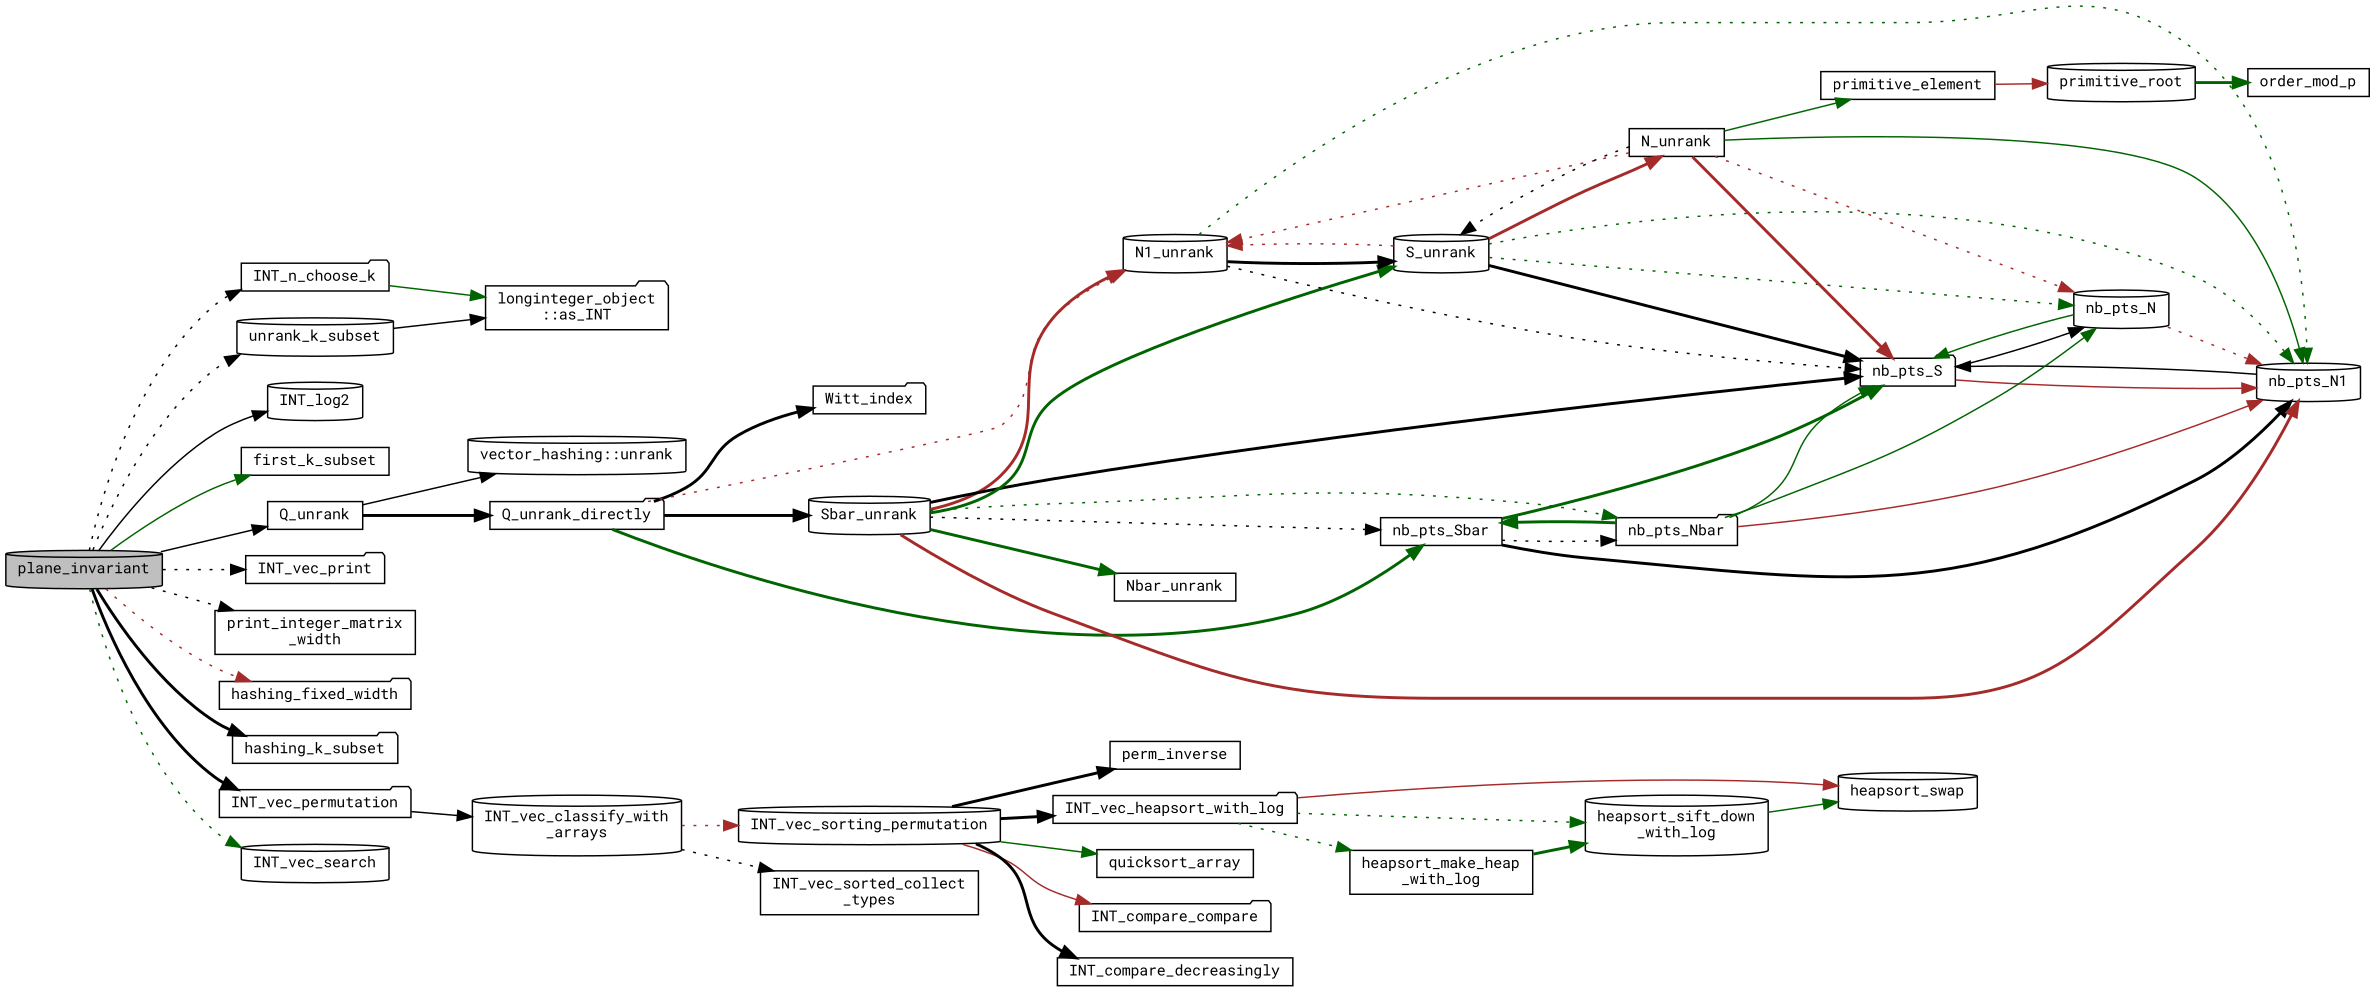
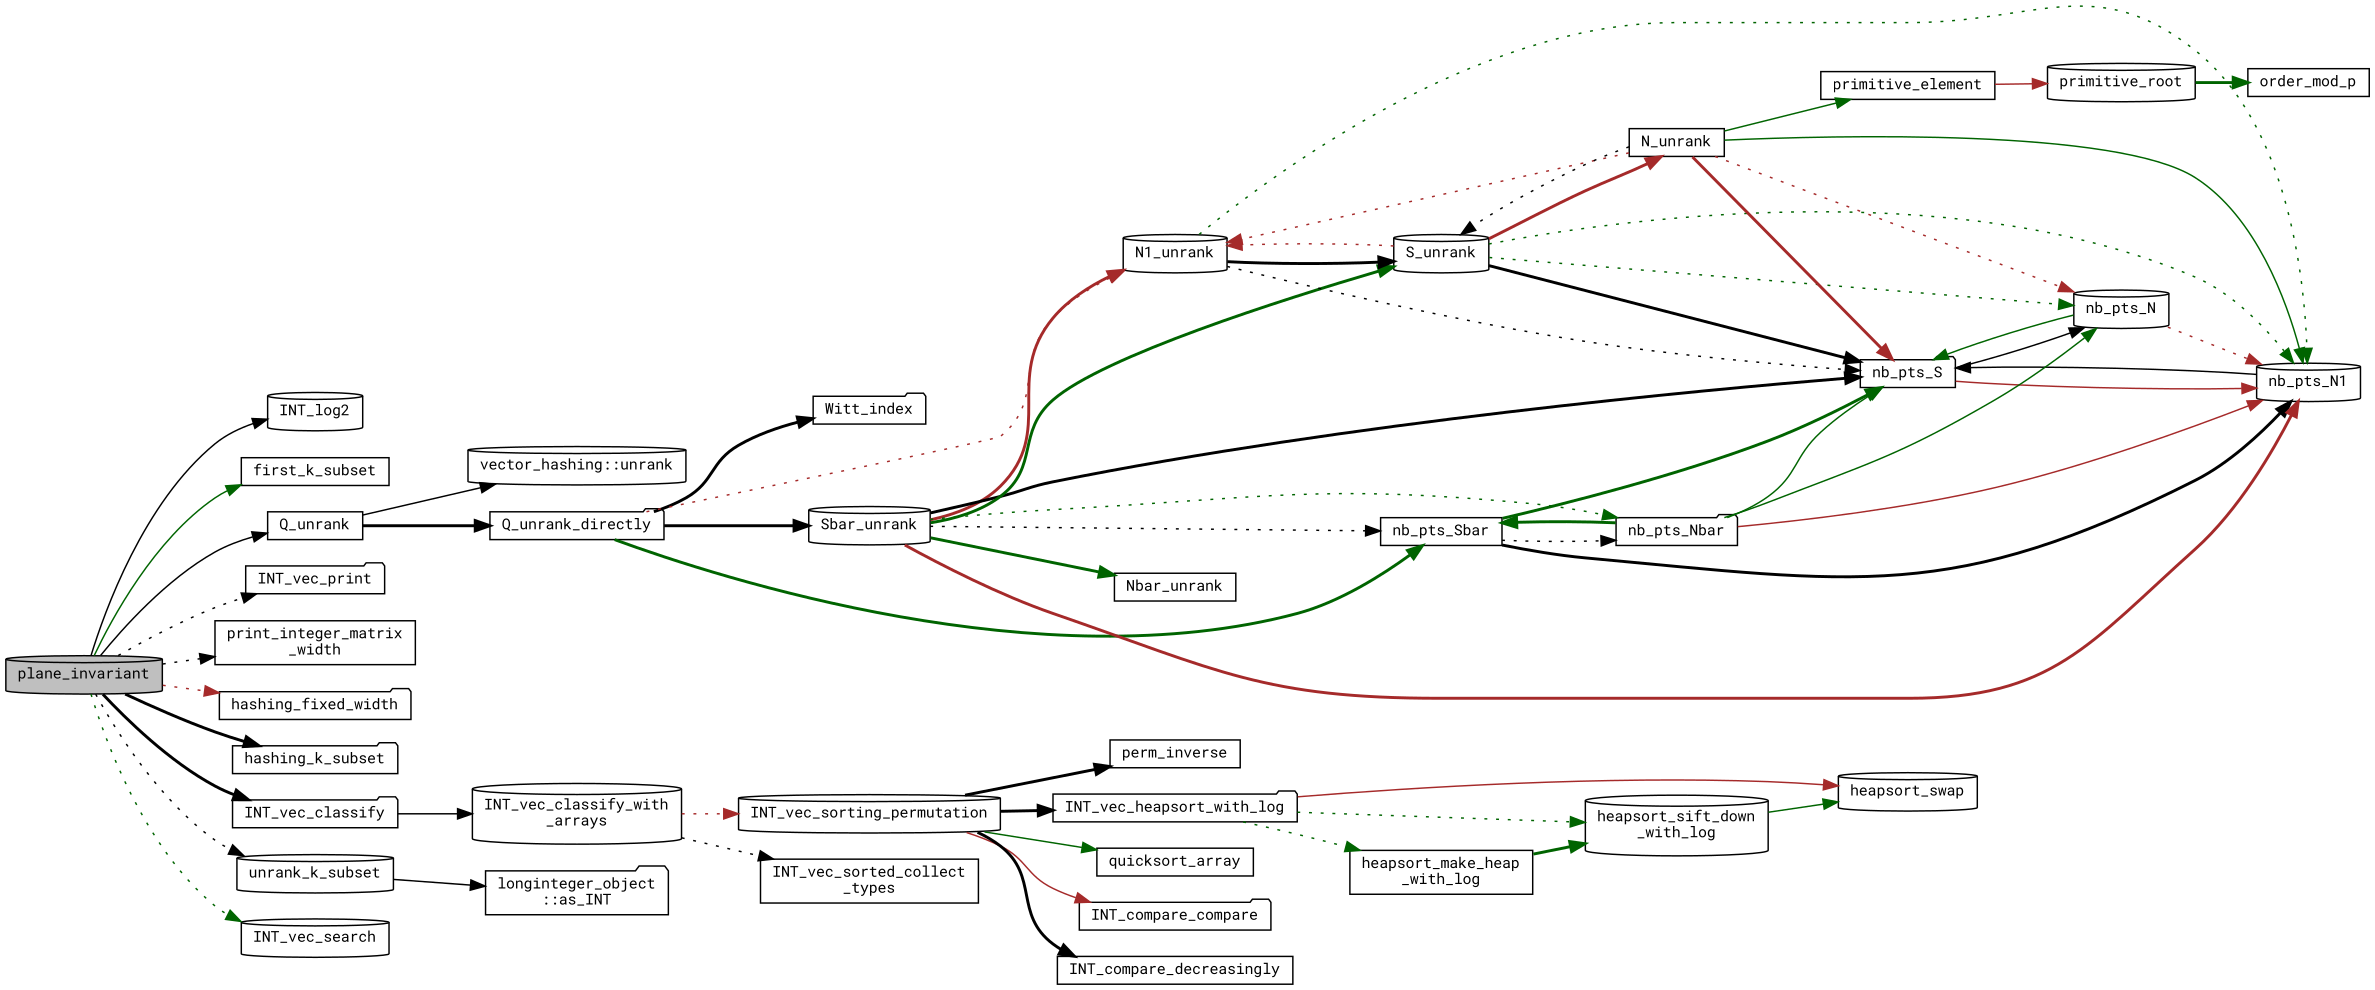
(315, 277) -> none
(315, 804) -> (315, 814)
